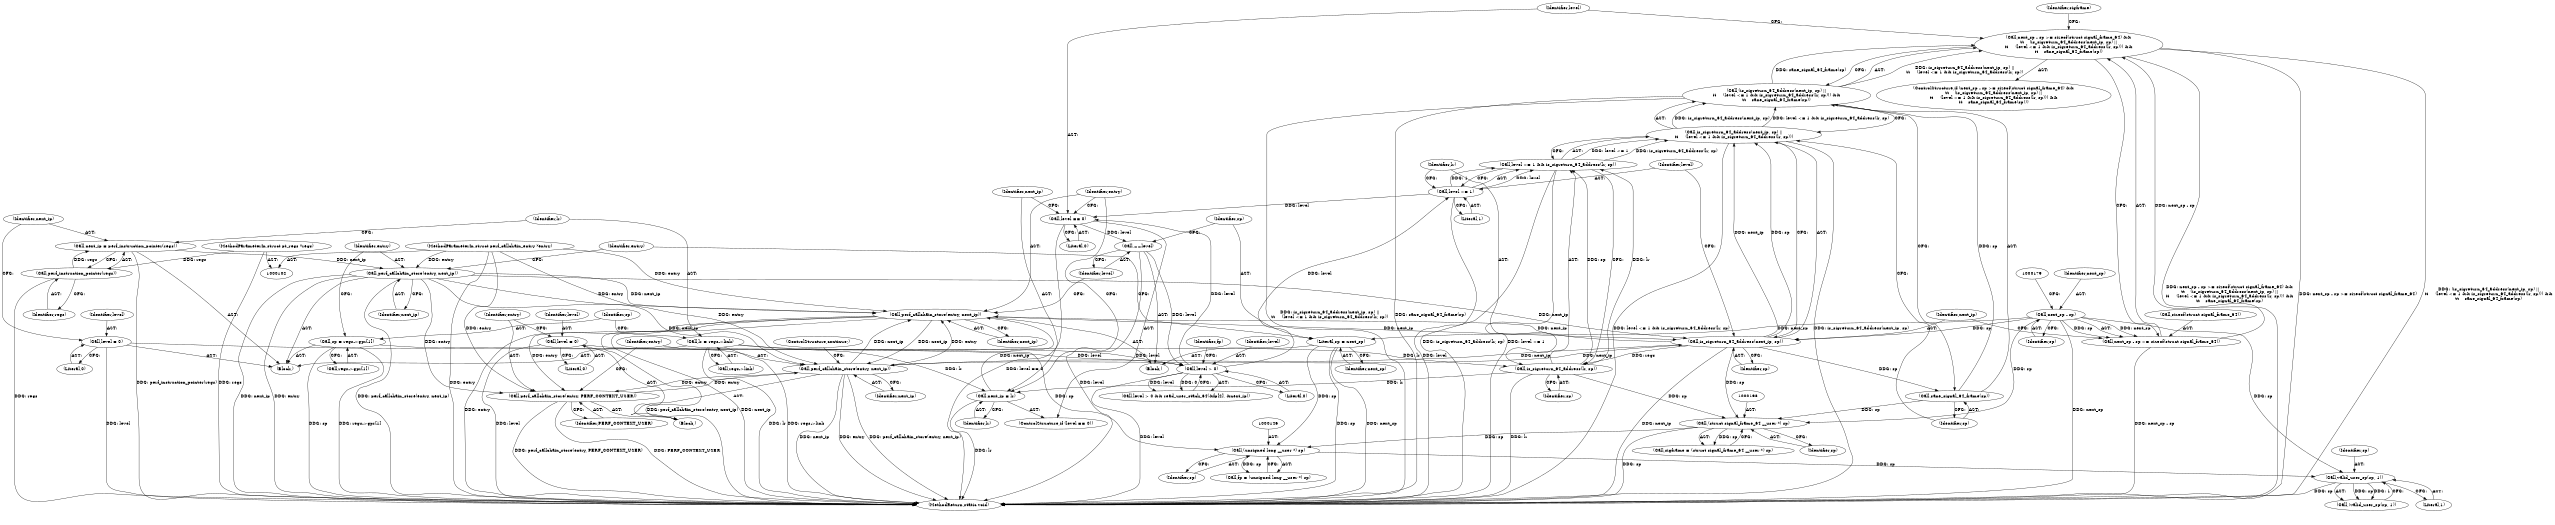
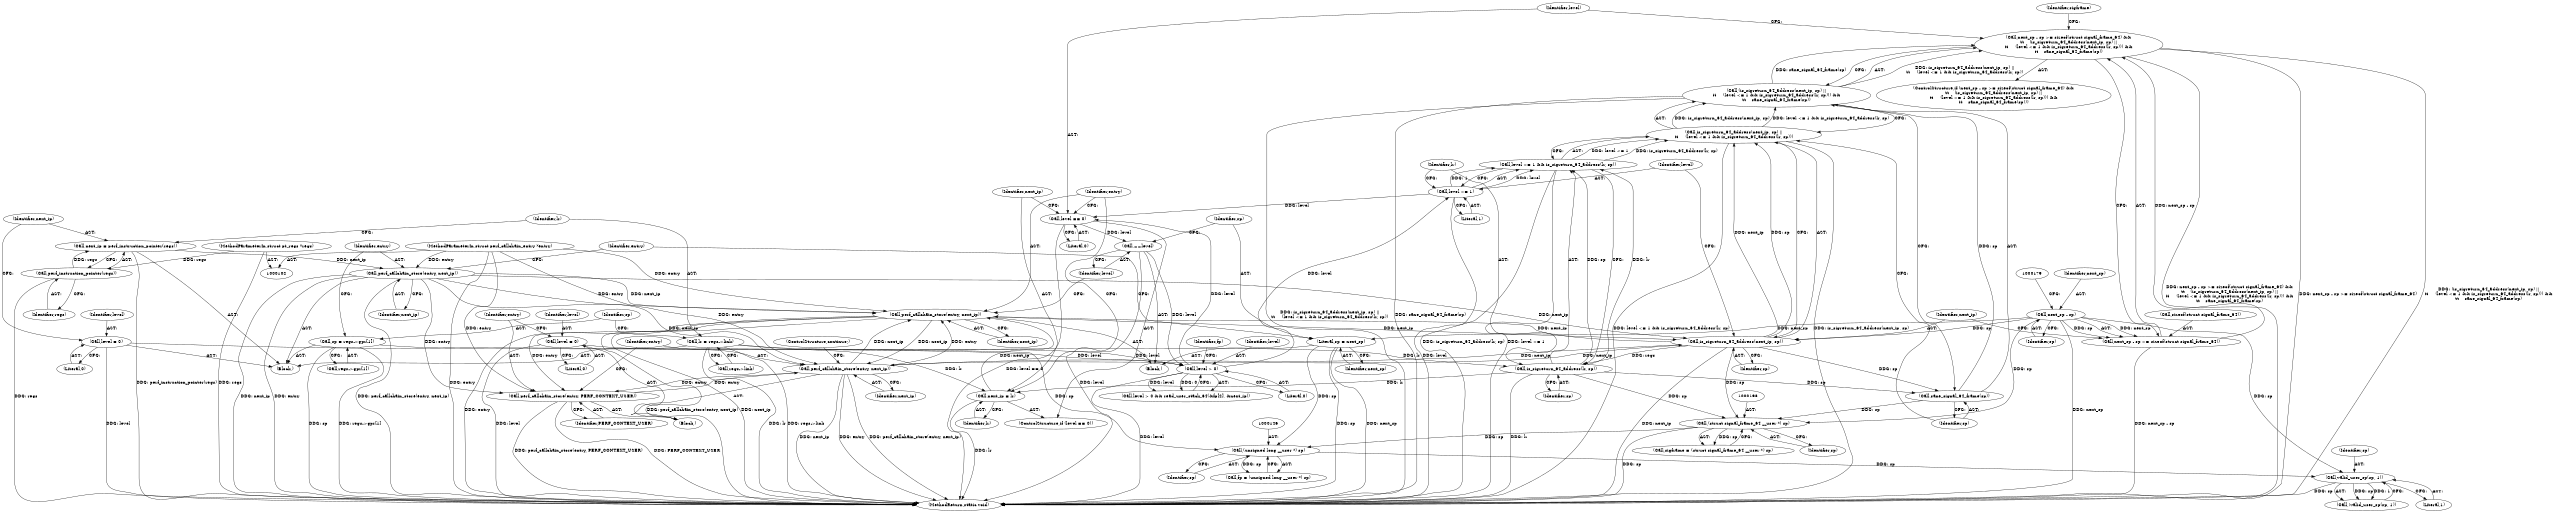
(733, 356) -> (733, 356)
none -> (1758, 381)
